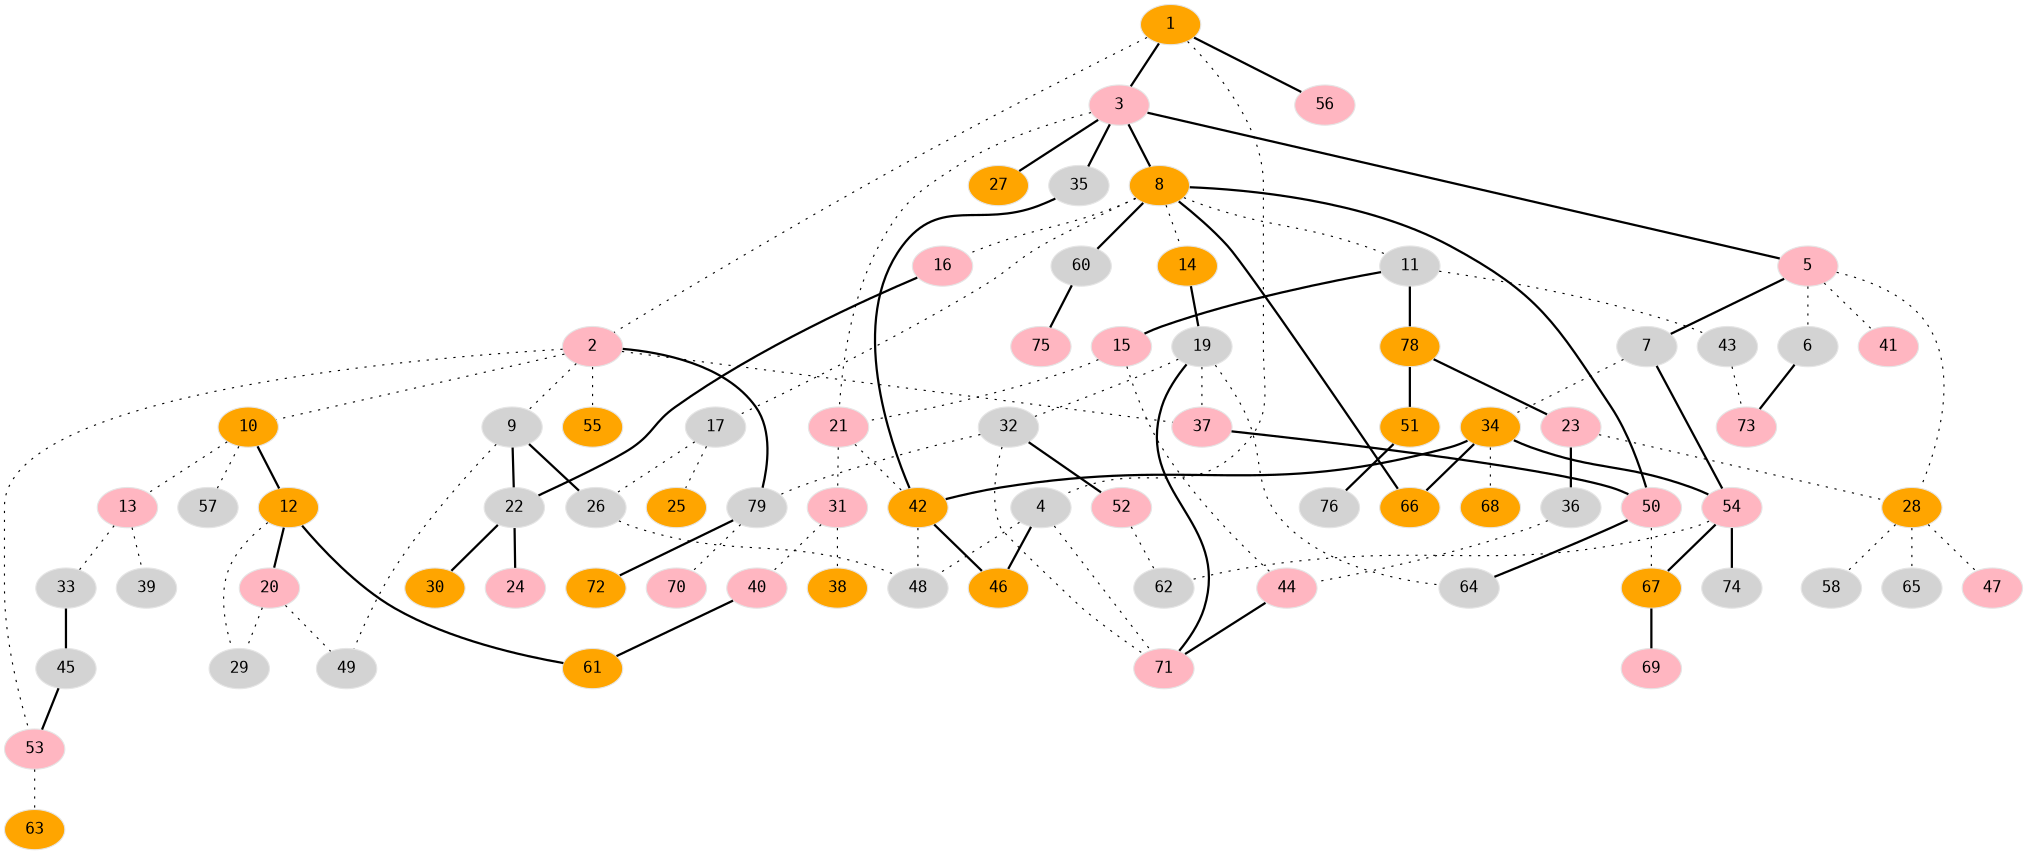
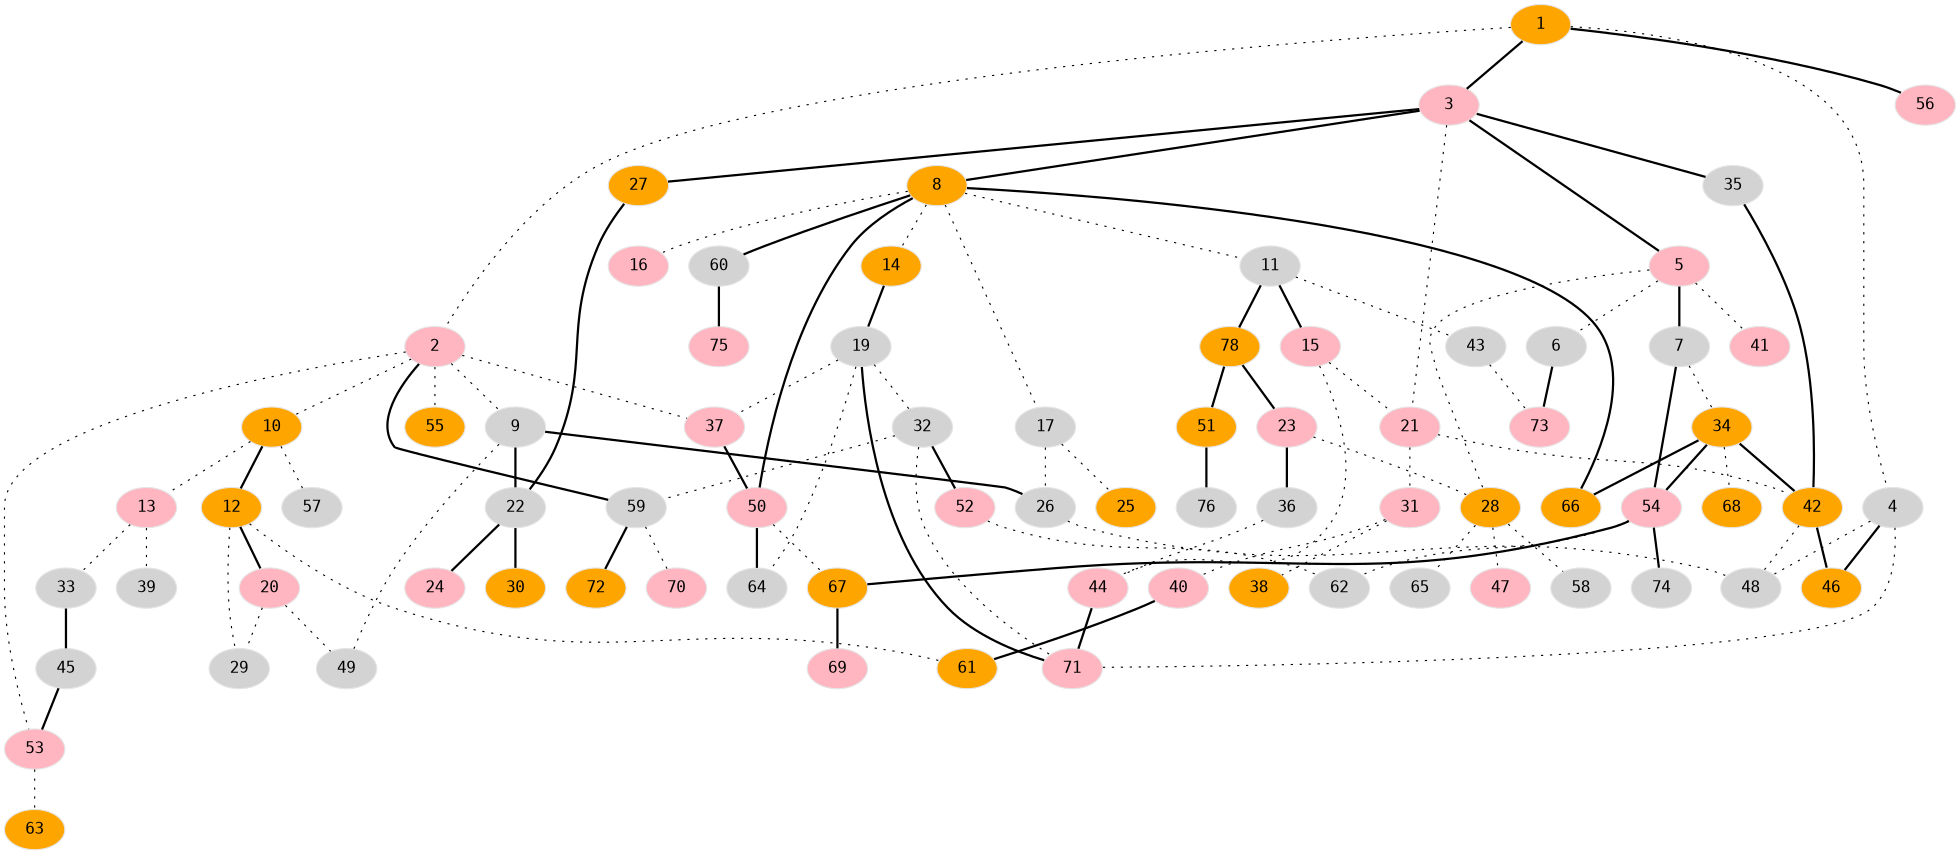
(712, 383) -> (577, 347)
(757, 508) -> (636, 508)
(419, 620) -> (582, 642)
